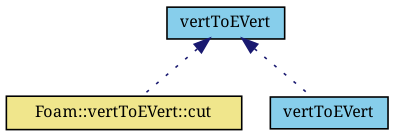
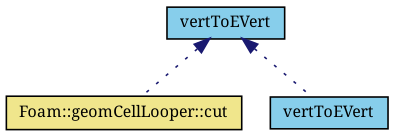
(124, 113) -> (124, 113)
